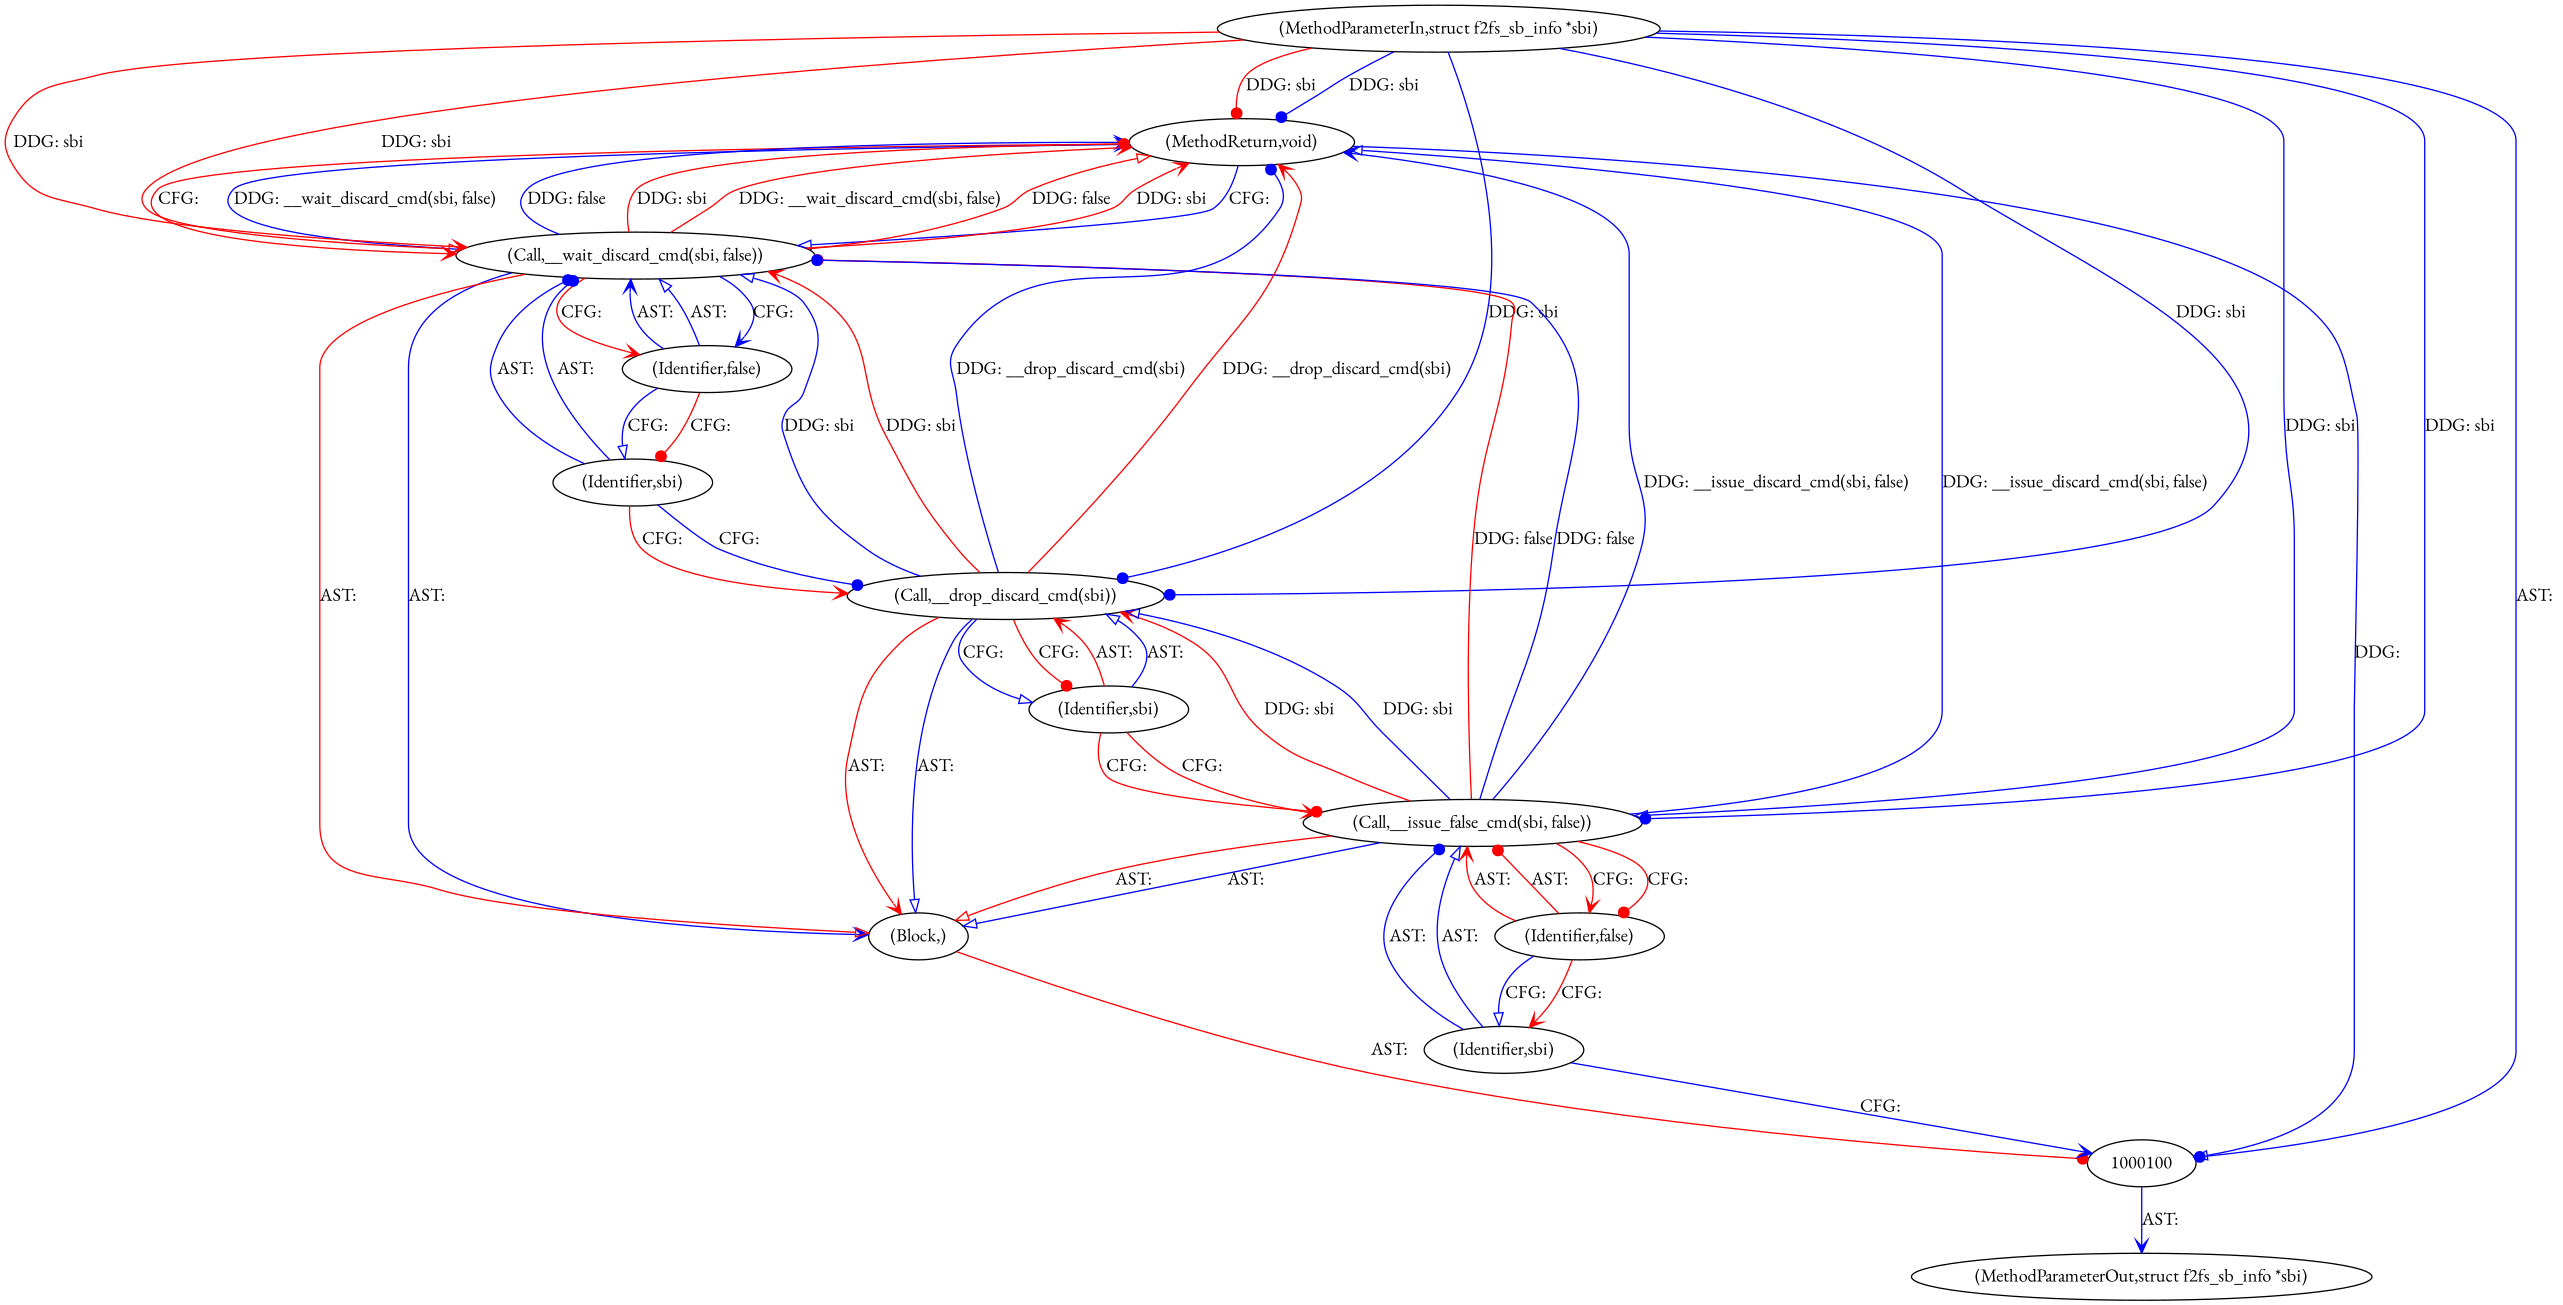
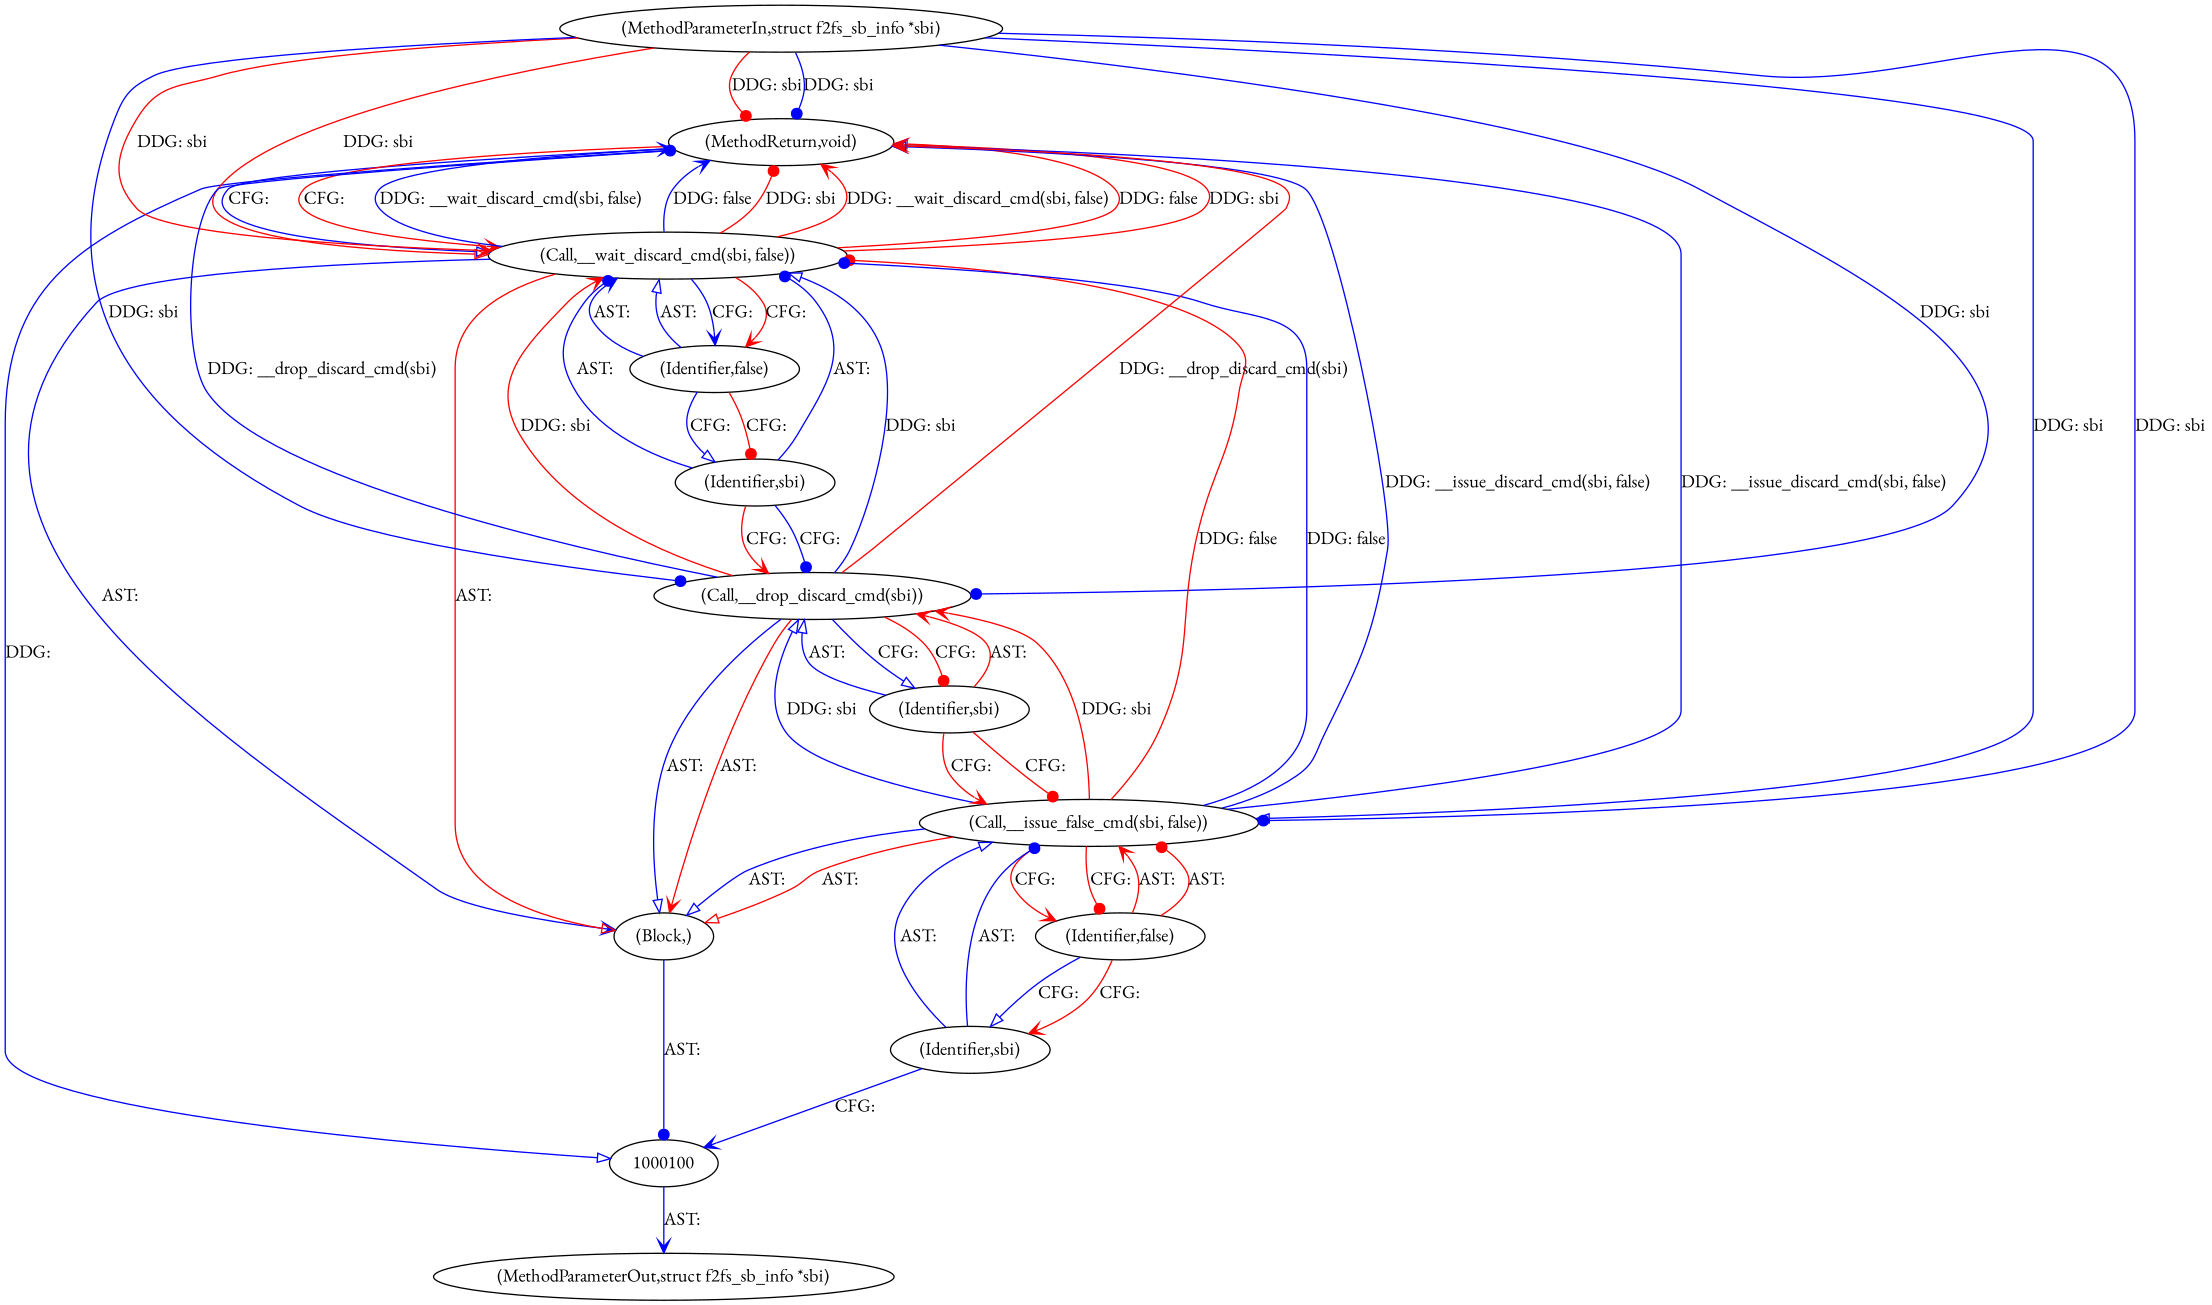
(2516, 328) -> none
(1509, 1098) -> (664, 1044)
